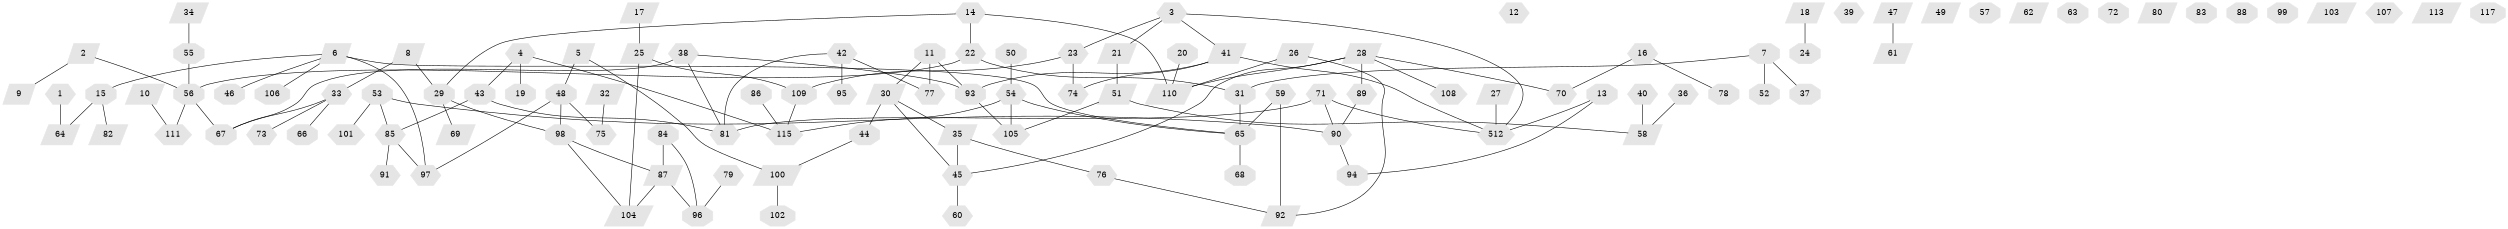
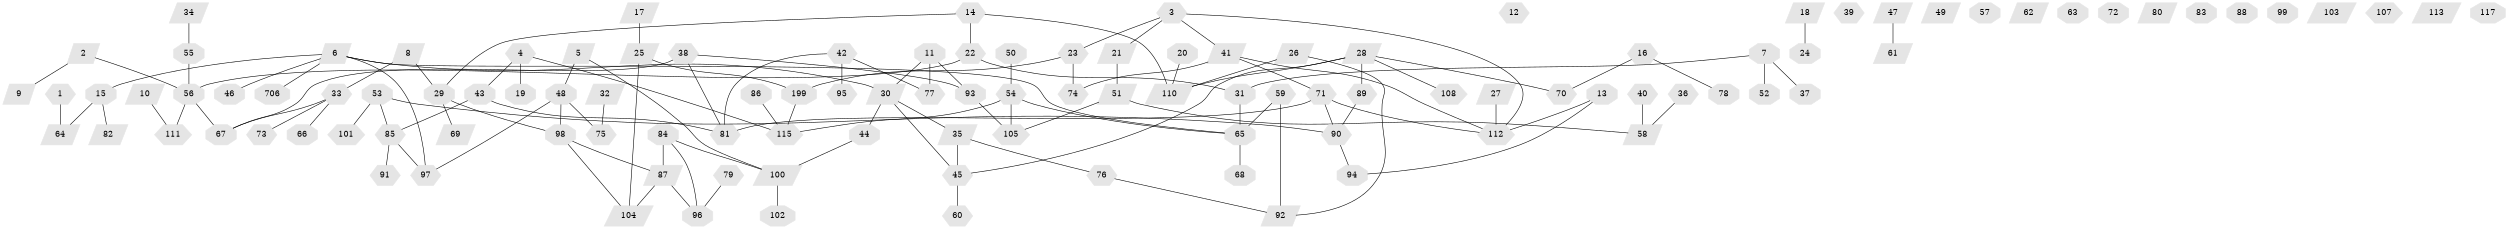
none -> (611, 67)
(1095, 73) -> (1279, 75)
(272, 94) -> (272, 94)
(799, 94) -> (799, 94)
(1496, 135) -> (1496, 135)
none -> (718, 156)
